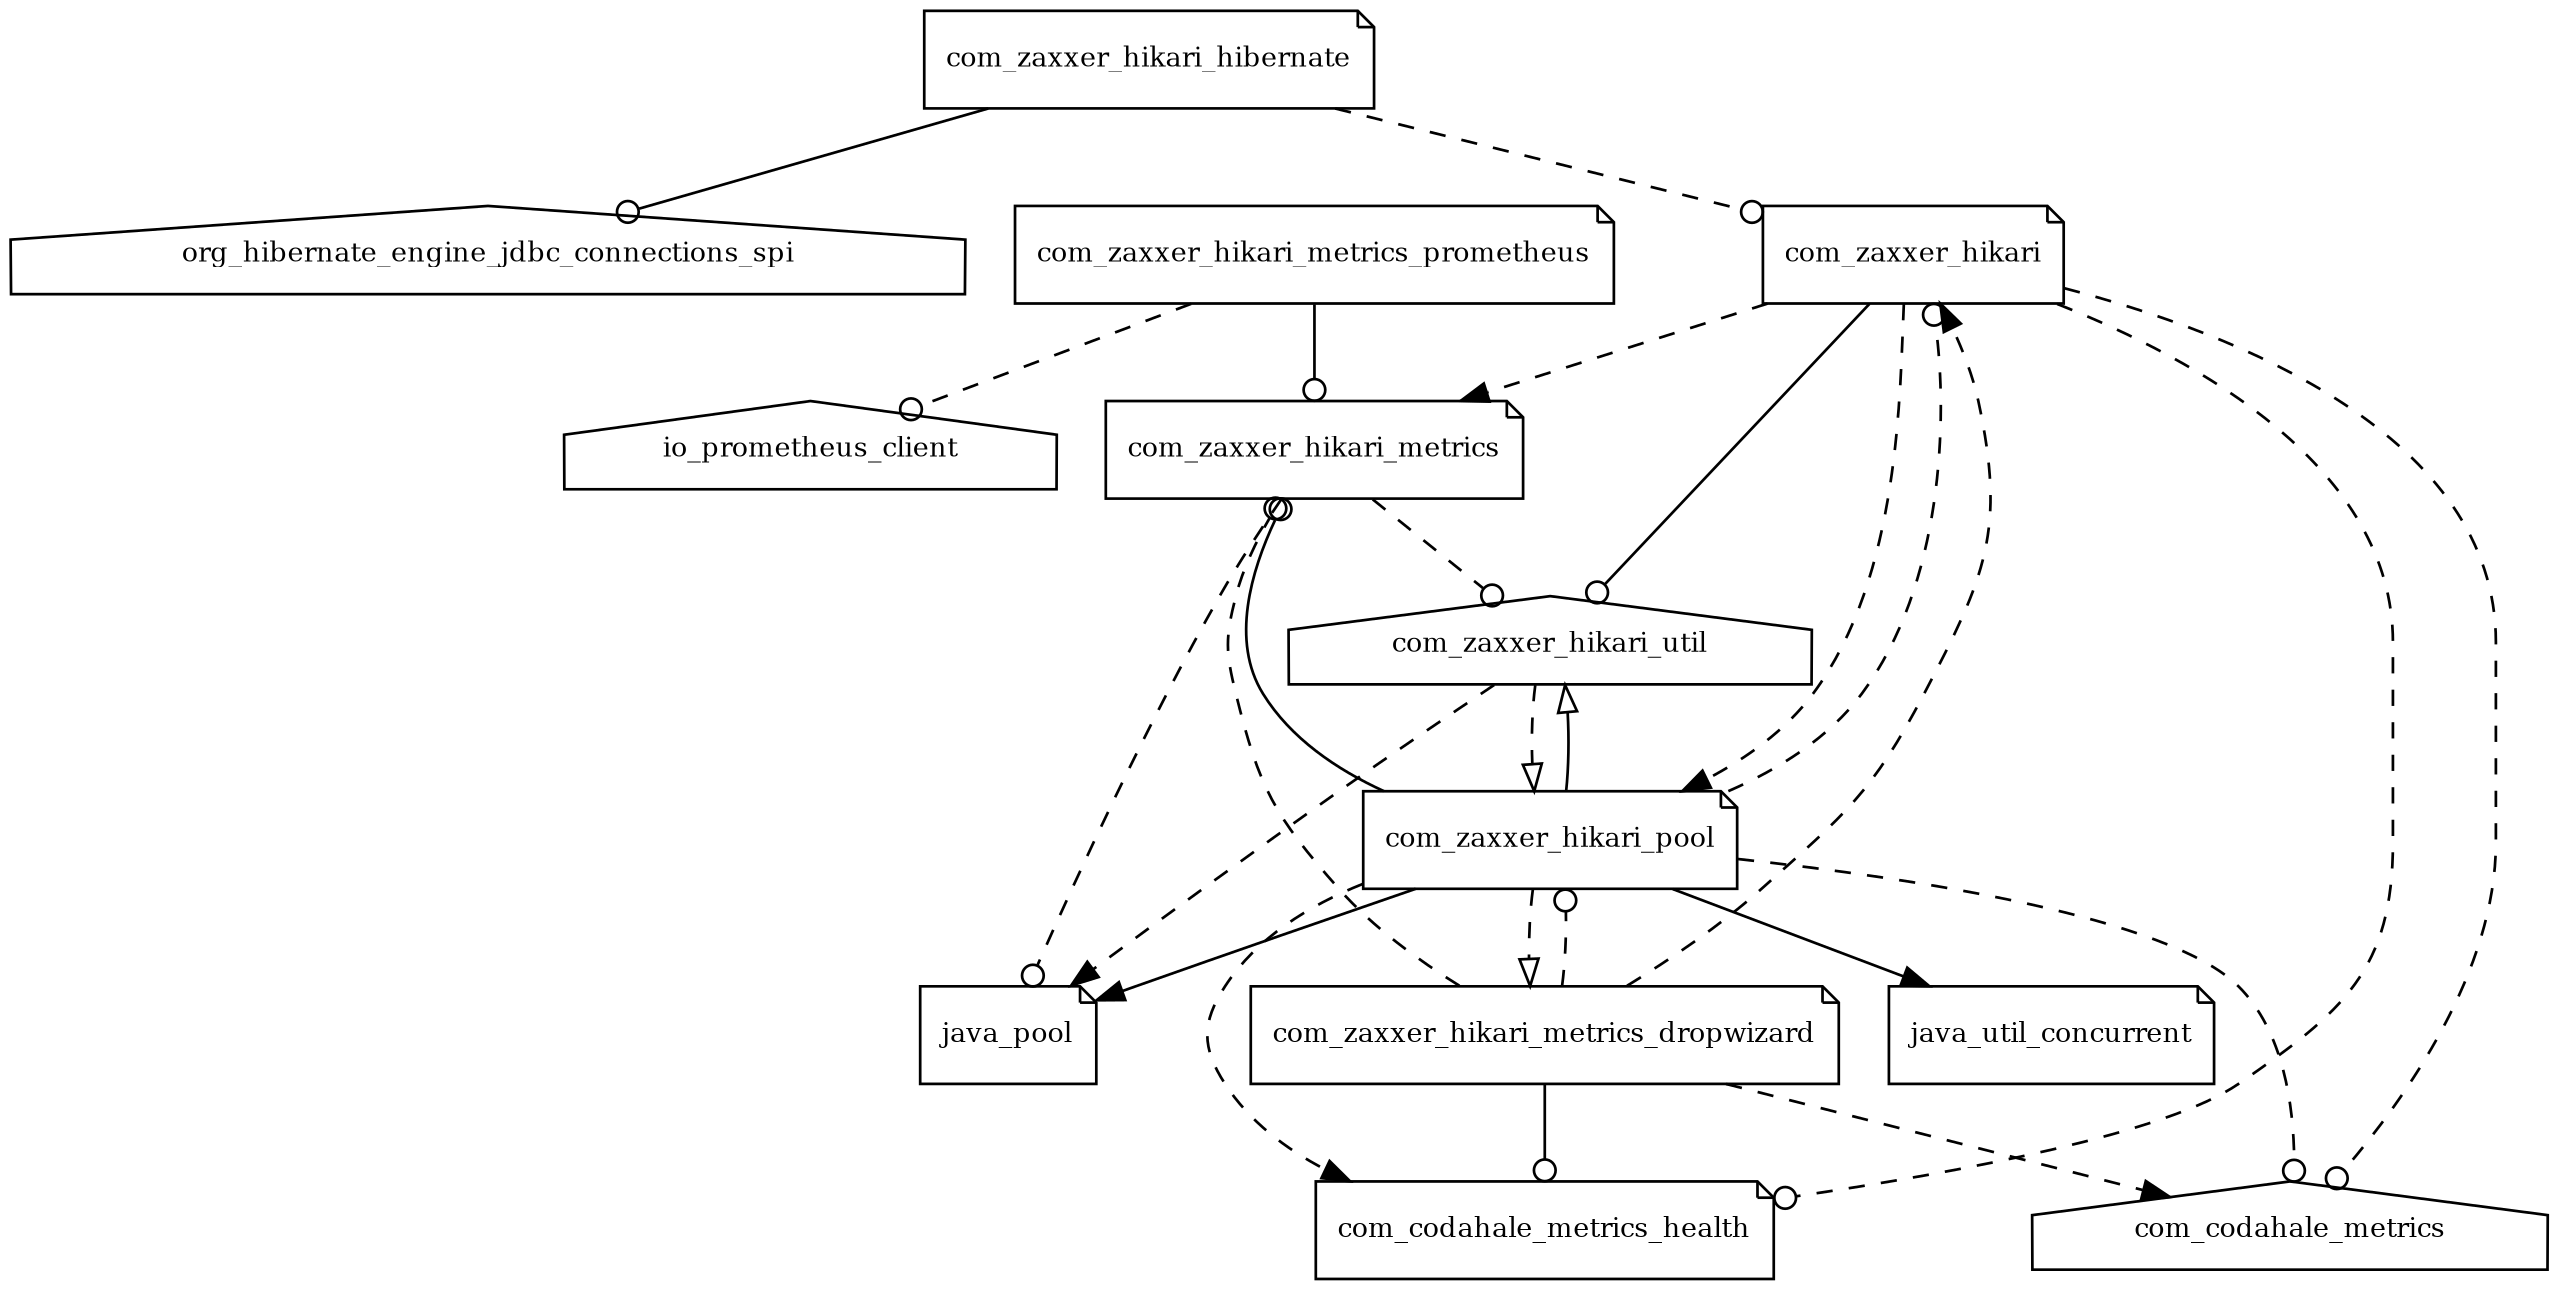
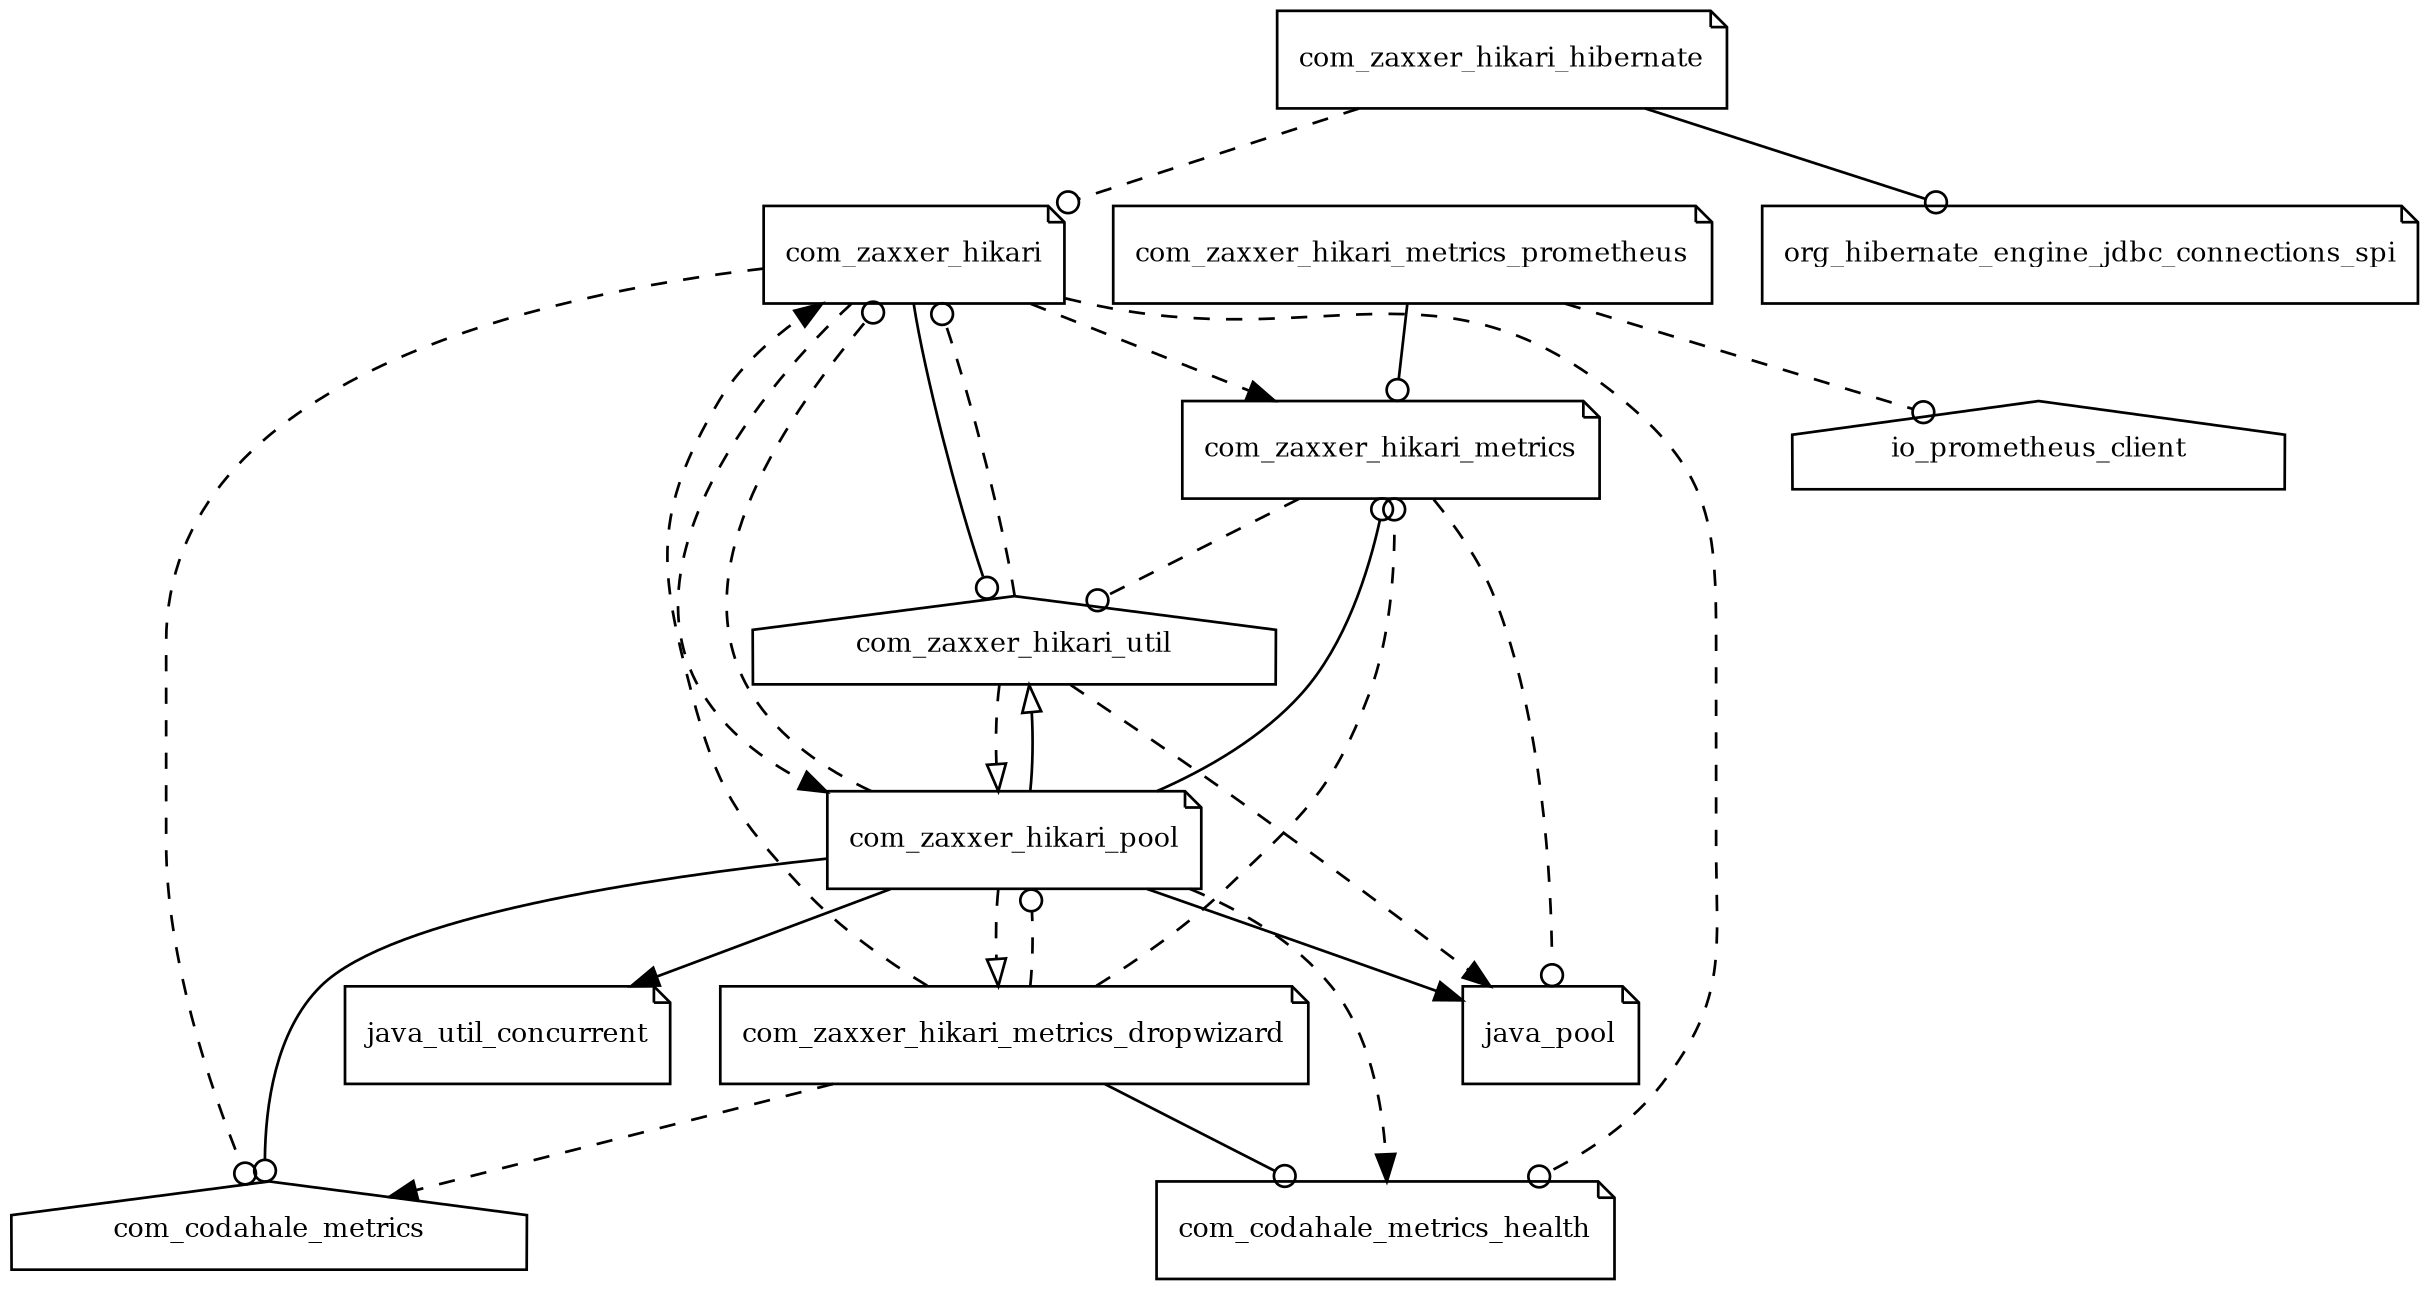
(488, 255) -> (2090, 255)
none -> (985, 459)
(2087, 918) -> (475, 918)
